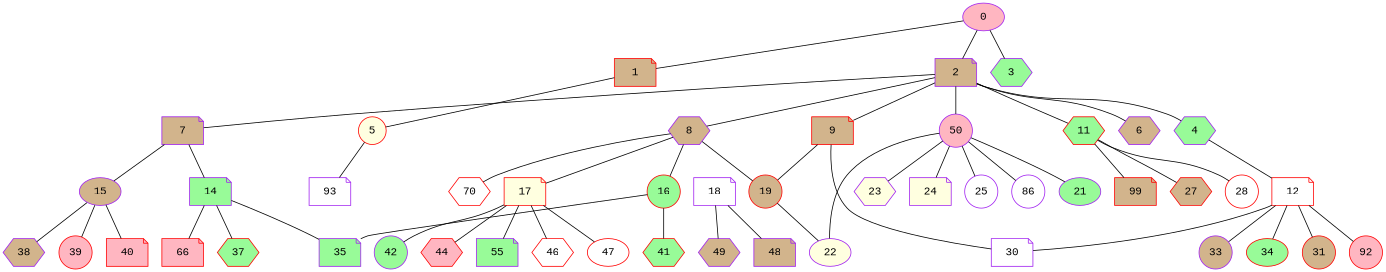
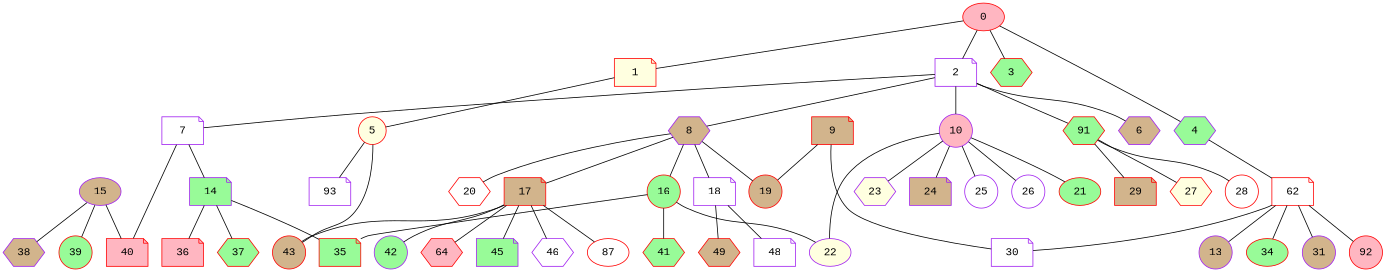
(984, 17) -> (984, 17)
(635, 72) -> (635, 72)
(956, 72) -> (956, 72)
(1011, 72) -> (1011, 72)
(1080, 99) -> (1090, 73)
(894, 102) -> none
(183, 131) -> (183, 131)
(956, 131) -> (956, 131)
(1084, 131) -> (1084, 131)
none -> (702, 161)
(139, 163) -> (155, 192)
(469, 192) -> (469, 192)
(525, 192) -> (525, 192)
(930, 192) -> (930, 192)
(1028, 192) -> (1028, 192)
(1080, 192) -> (1080, 192)
(1135, 192) -> (1135, 192)
(1191, 192) -> (1191, 192)
(1293, 192) -> (1293, 192)
(798, 222) -> (753, 224)
(76, 252) -> (76, 252)
(183, 252) -> (183, 252)
none -> (289, 252)
(340, 252) -> (340, 252)
(442, 252) -> (442, 252)
(497, 252) -> (497, 252)
(553, 252) -> (553, 252)
(608, 252) -> (608, 252)
(719, 252) -> (719, 252)
(775, 252) -> (775, 252)
(1216, 252) -> (1216, 252)
(1319, 252) -> (1319, 252)
